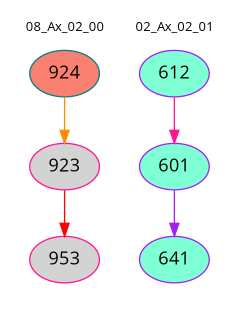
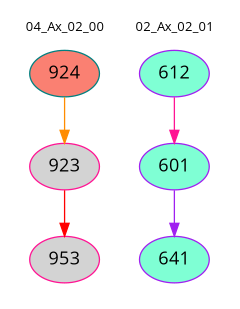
(65, 28) -> (65, 28)
